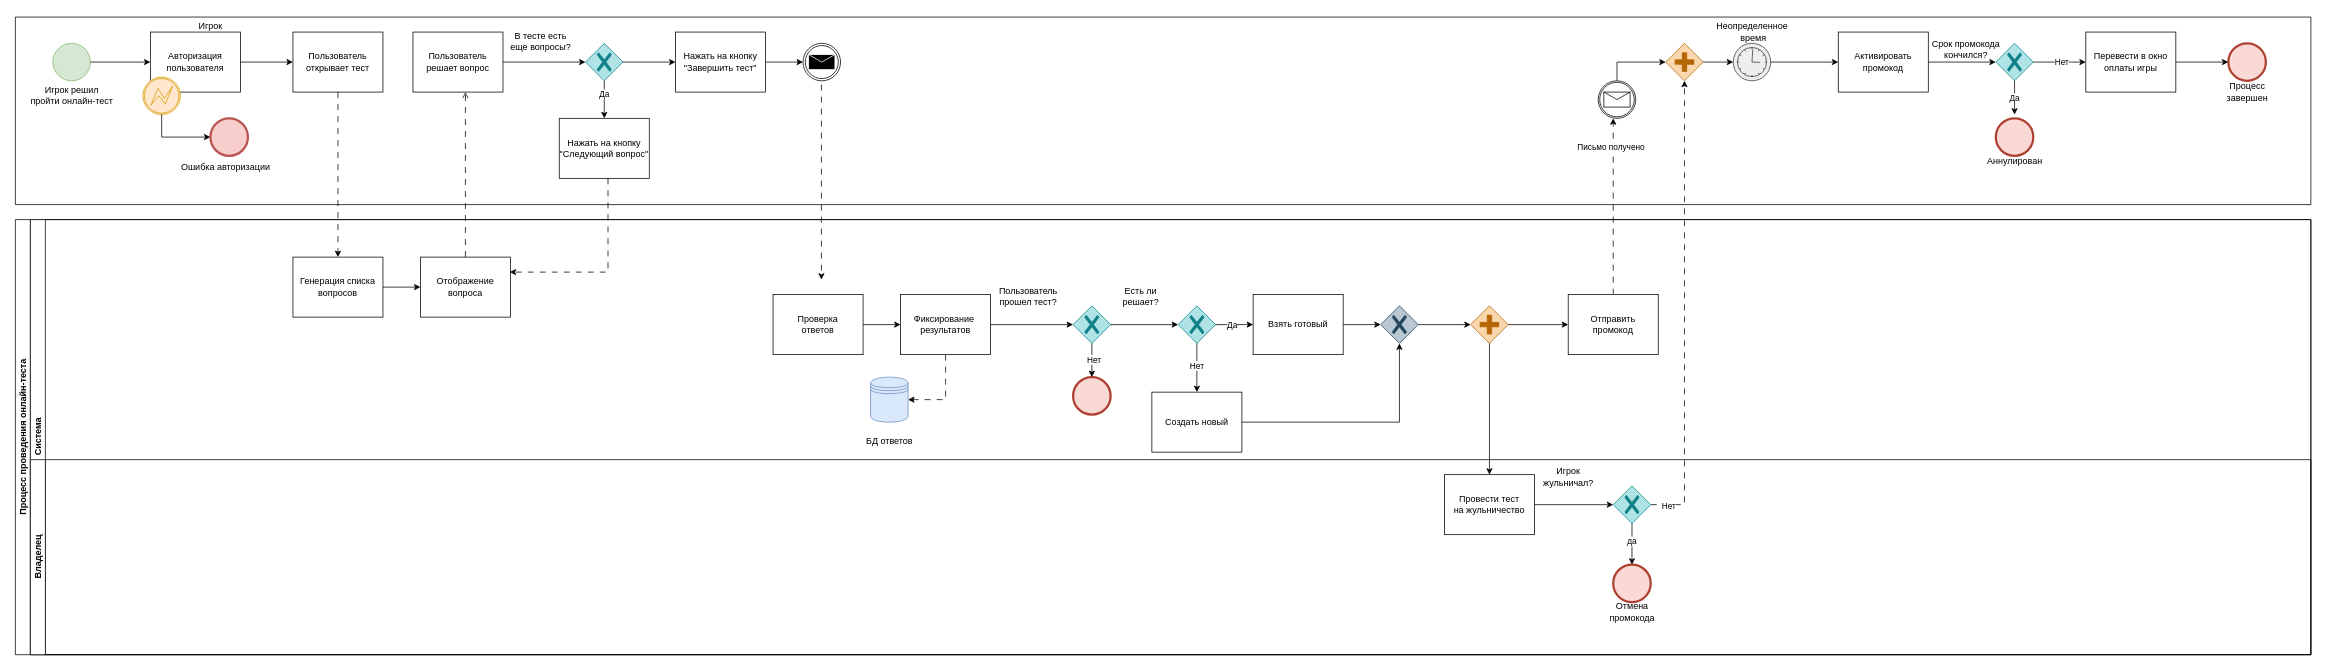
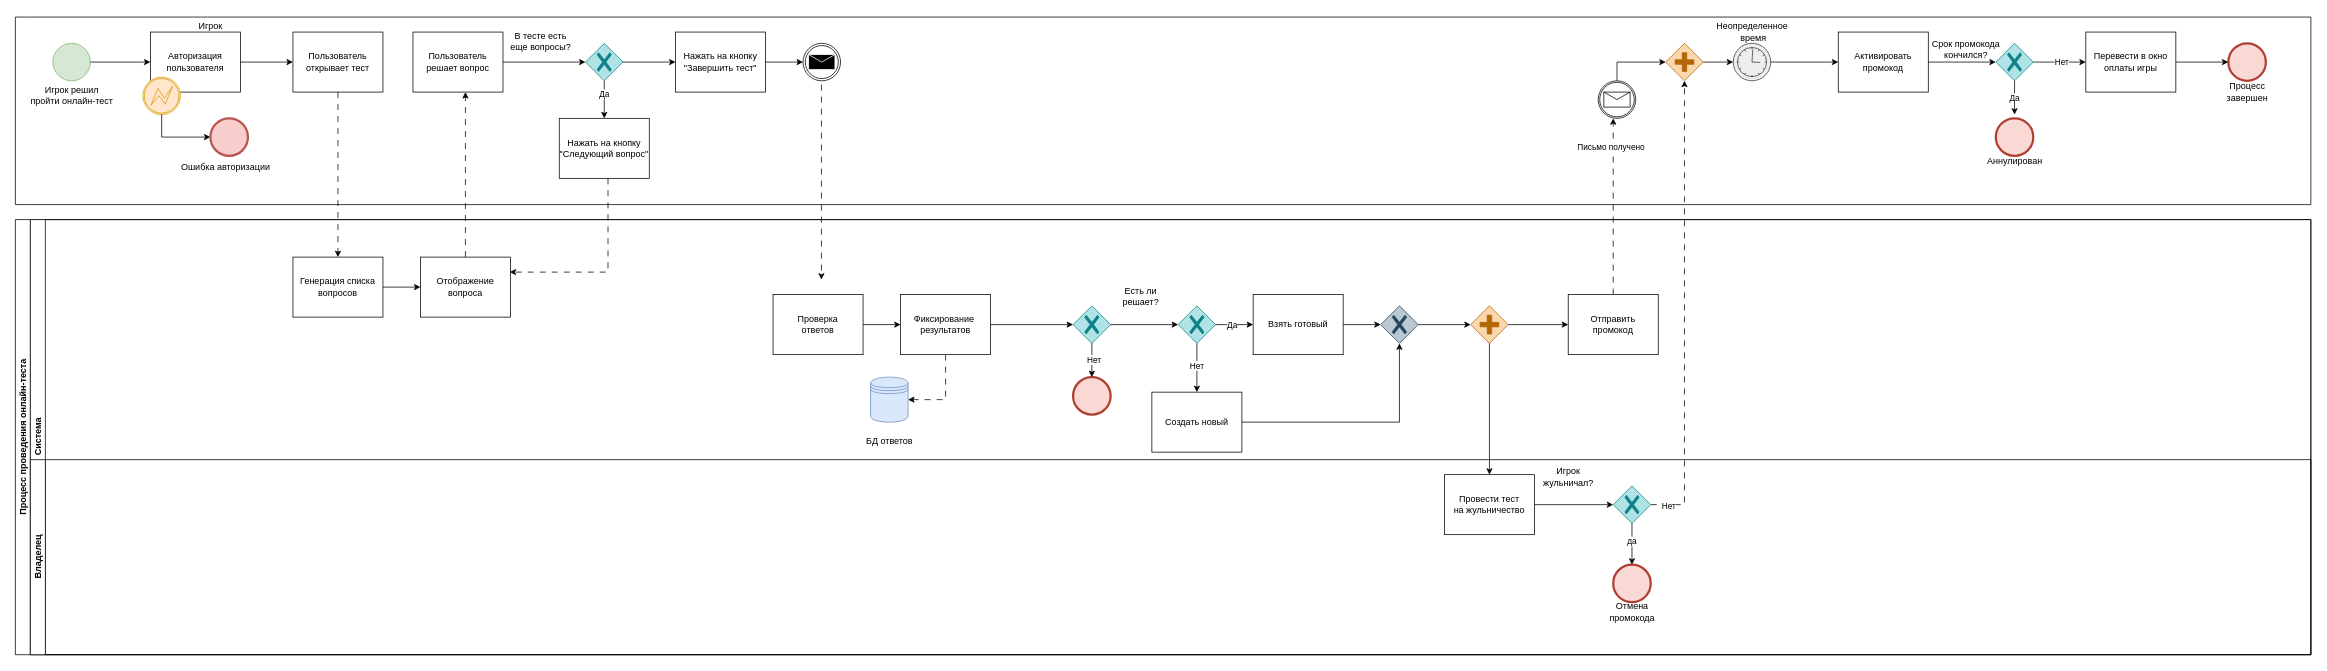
(465, 97) -> (465, 98)
(1028, 297) -> none
